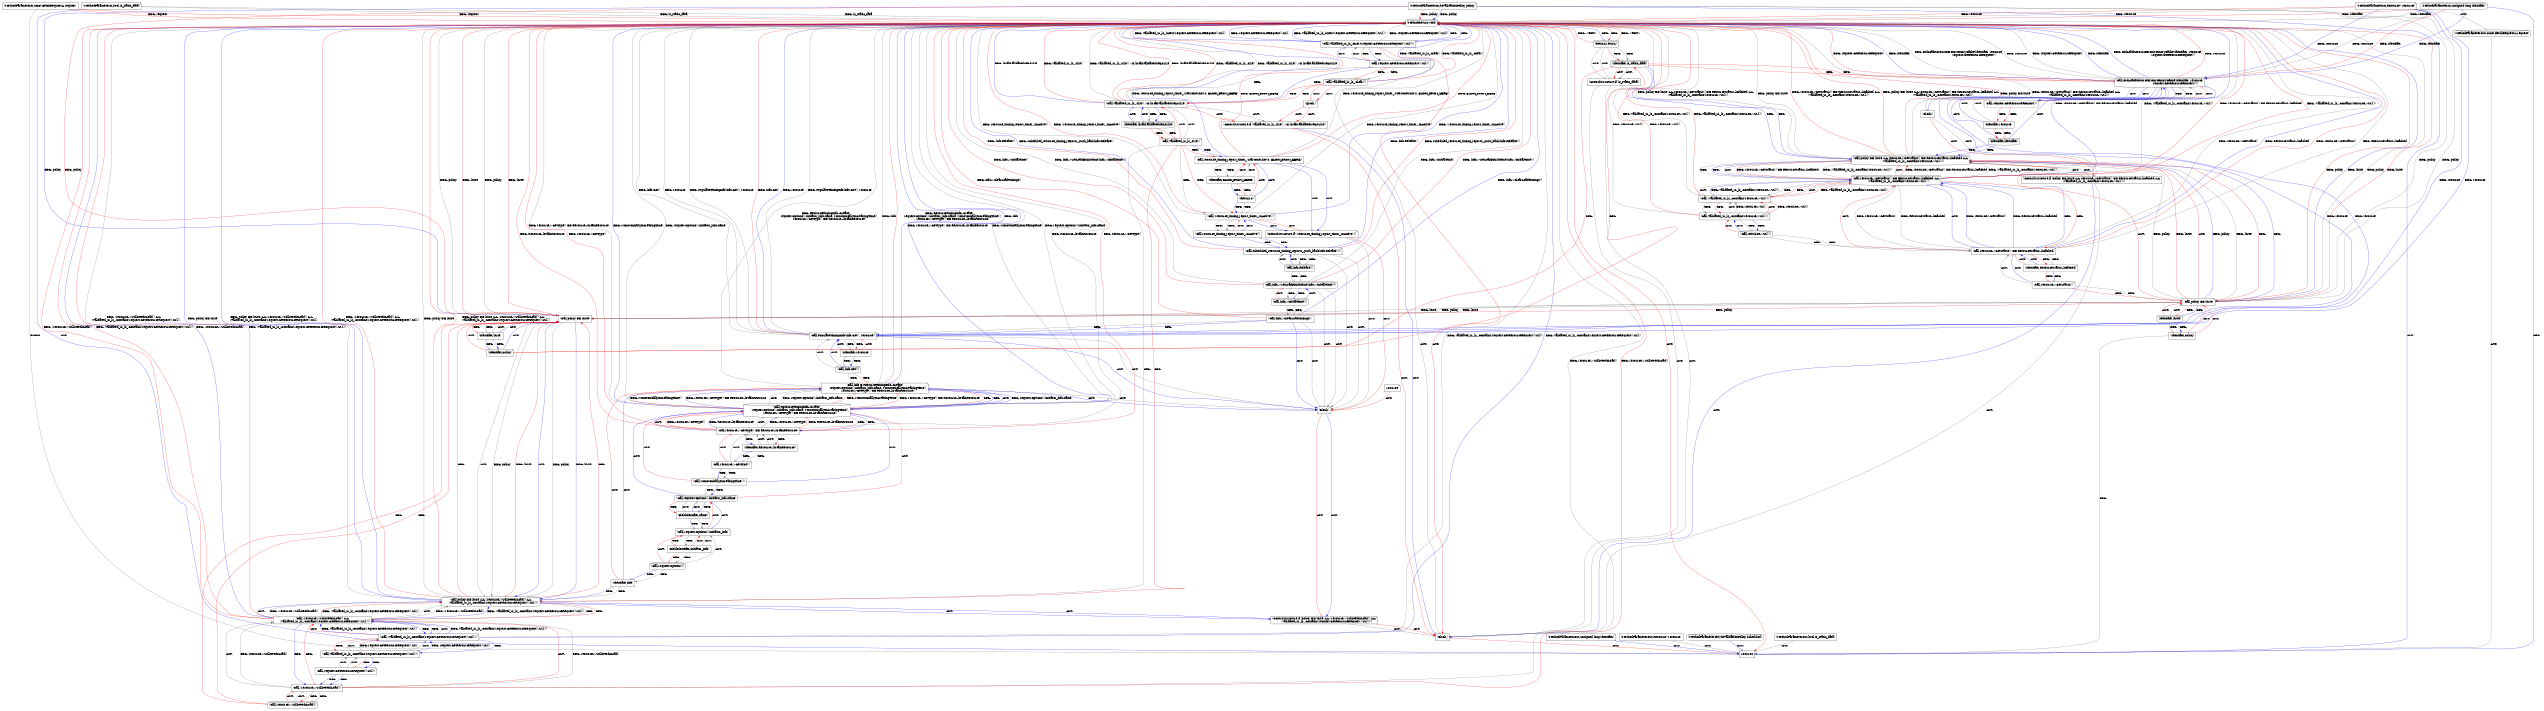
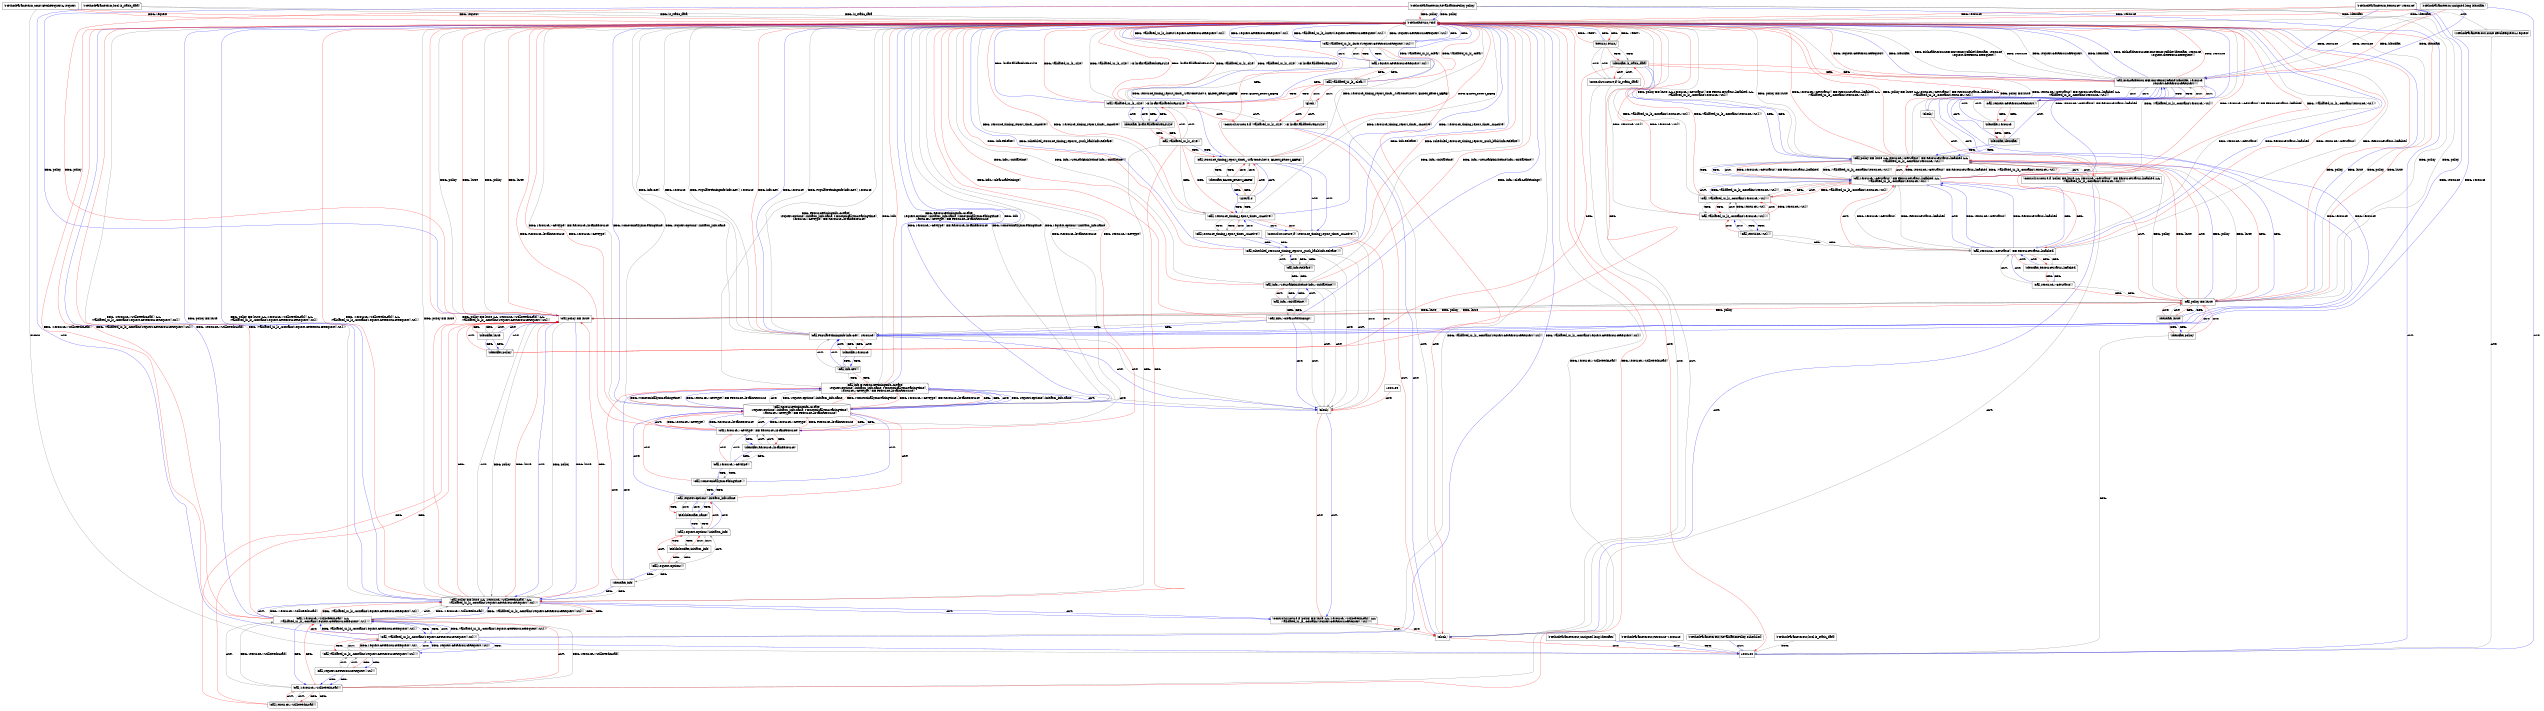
(1246, 199) -> (1246, 199)
(2537, 336) -> (2537, 336)
(1708, 646) -> (1708, 646)
(1785, 646) -> (1785, 646)
